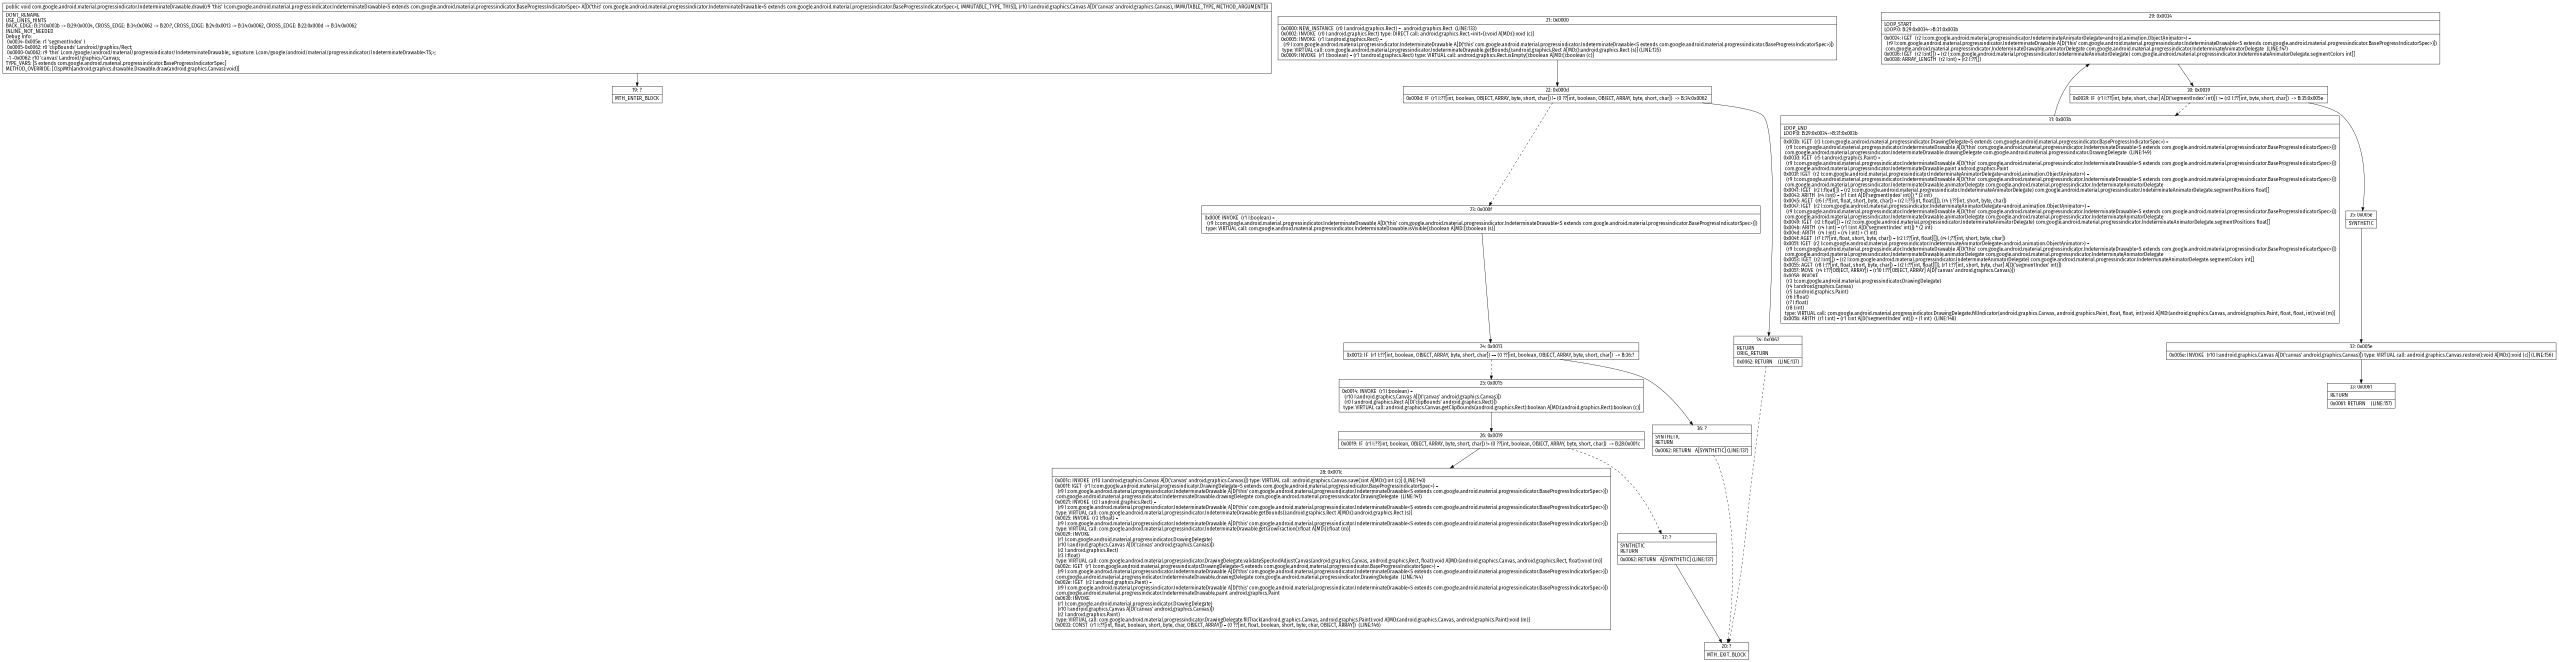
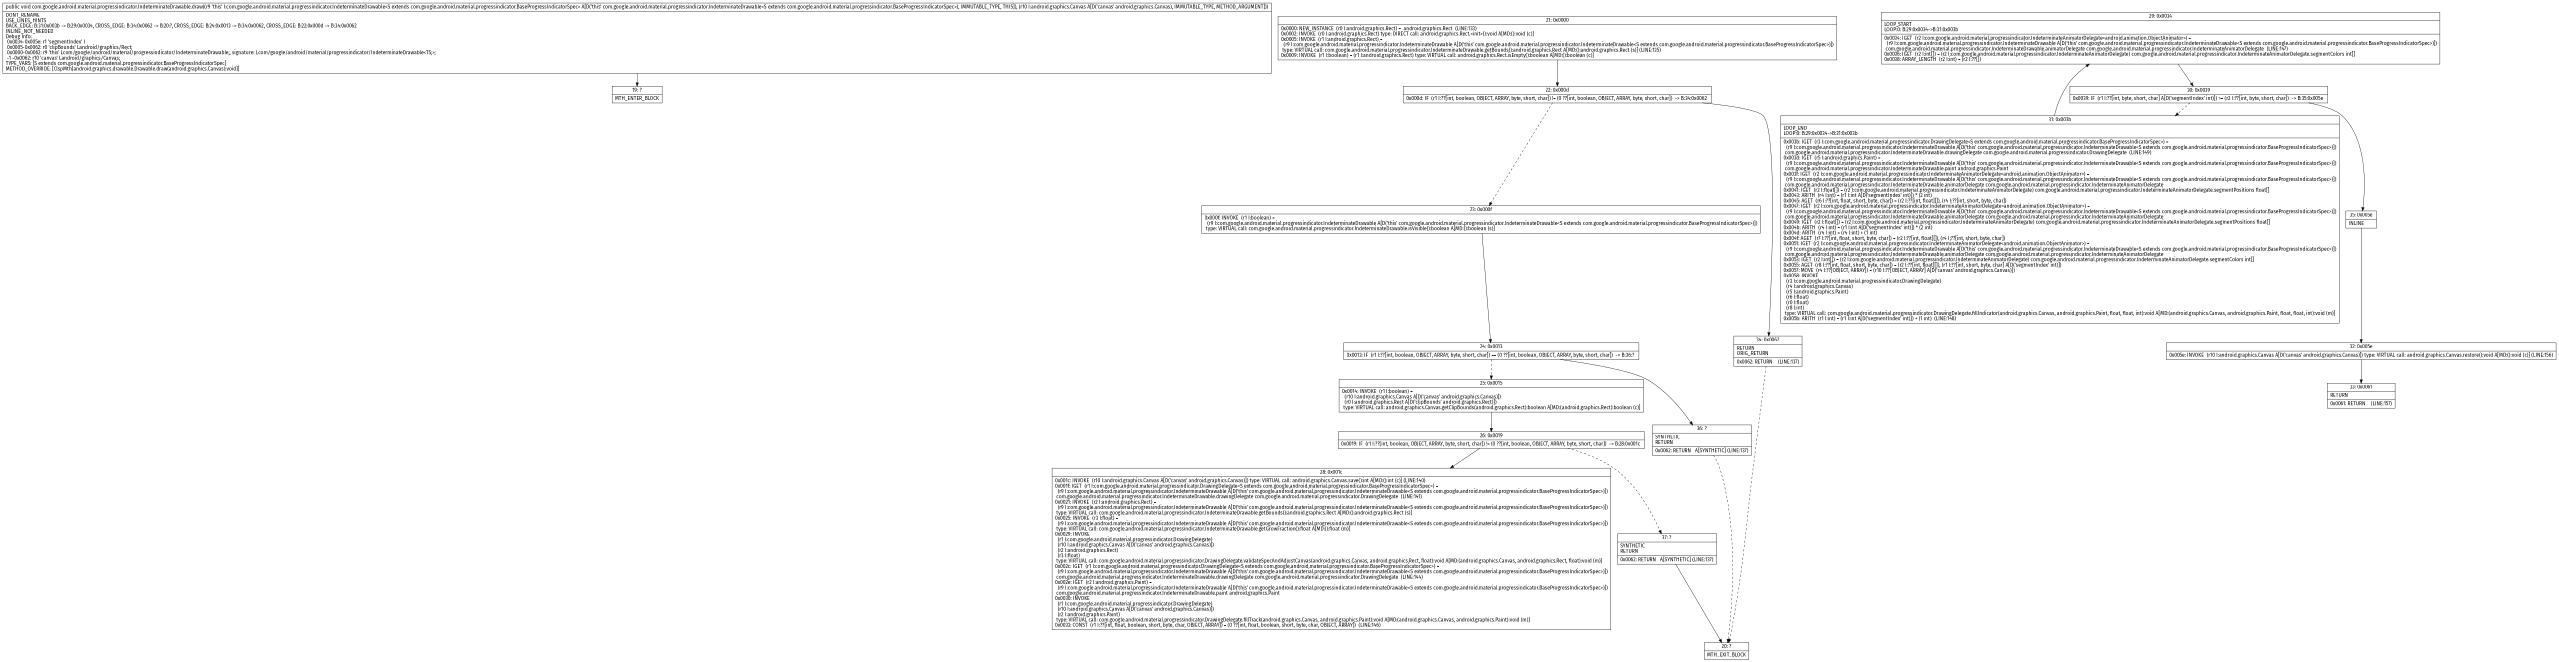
(2361, 224) -> (2356, 224)
(1796, 303) -> (1796, 303)
(1074, 599) -> (1074, 599)
